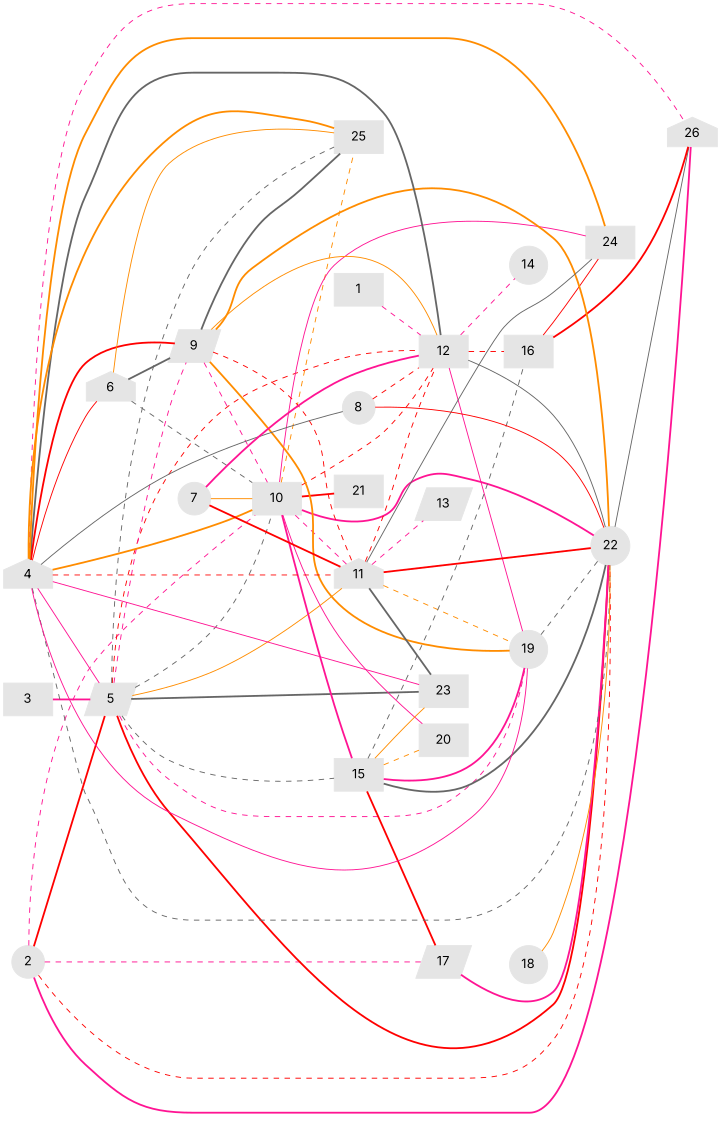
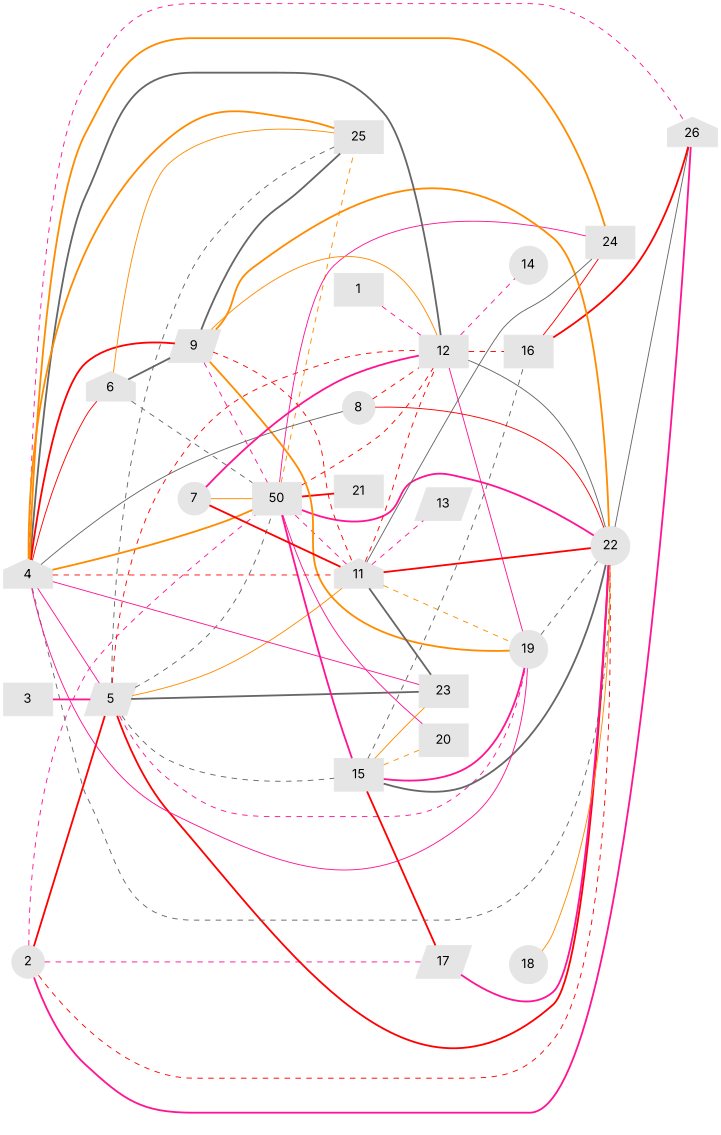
(277, 499) -> (277, 499)
(145, 505) -> none
